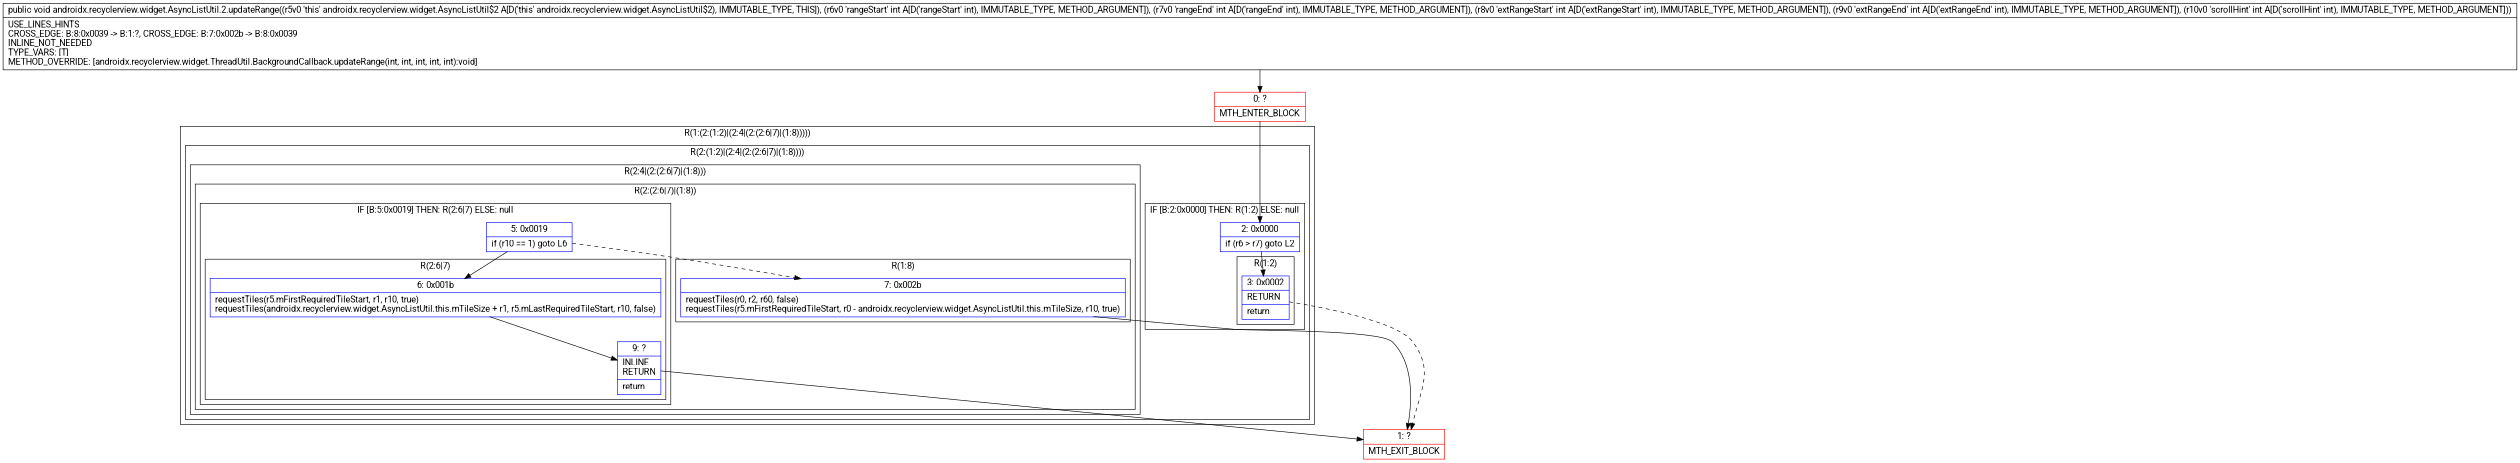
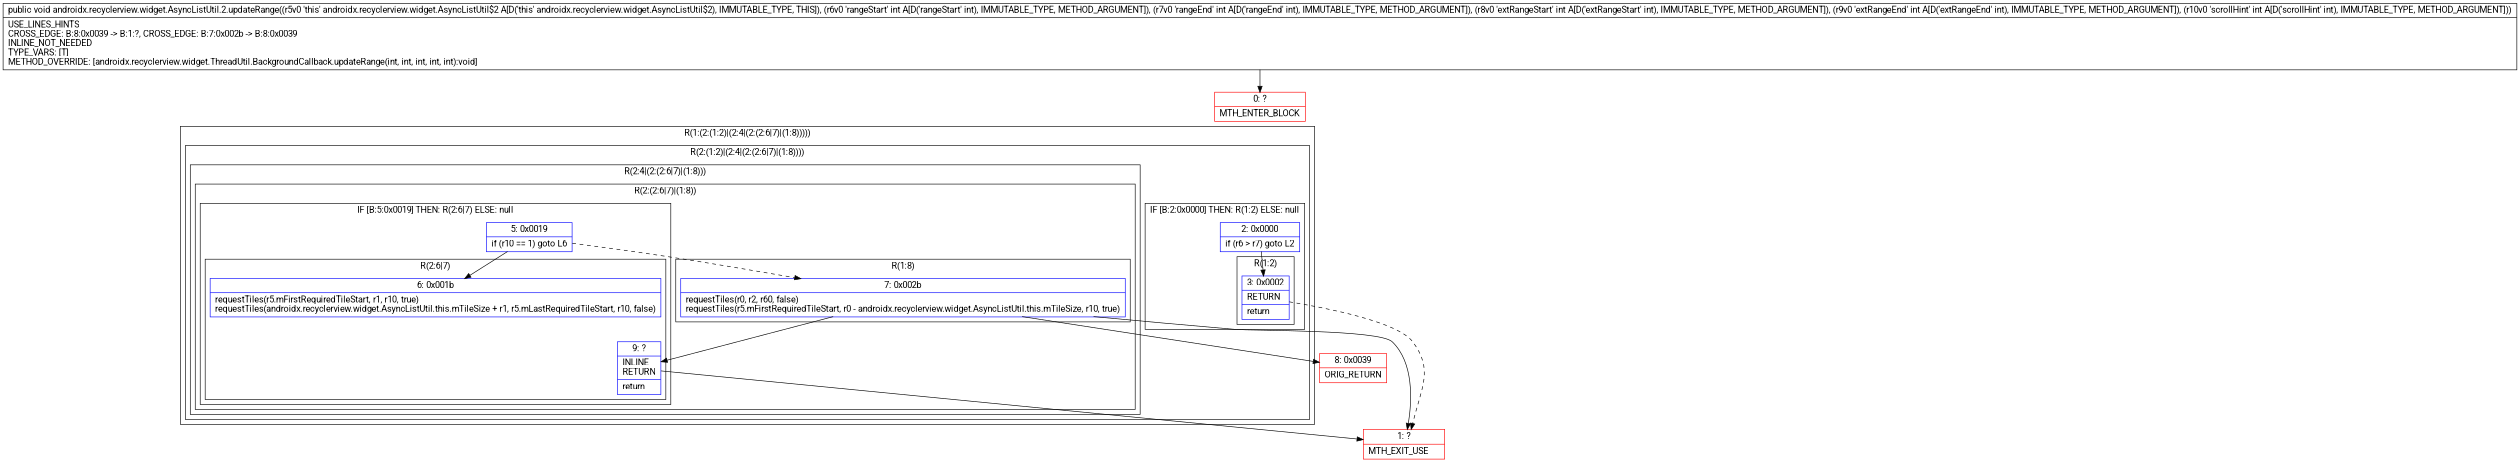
(1260, 169) -> none
(550, 337) -> (750, 338)
none -> (1353, 368)
(1404, 451) -> (1398, 451)
